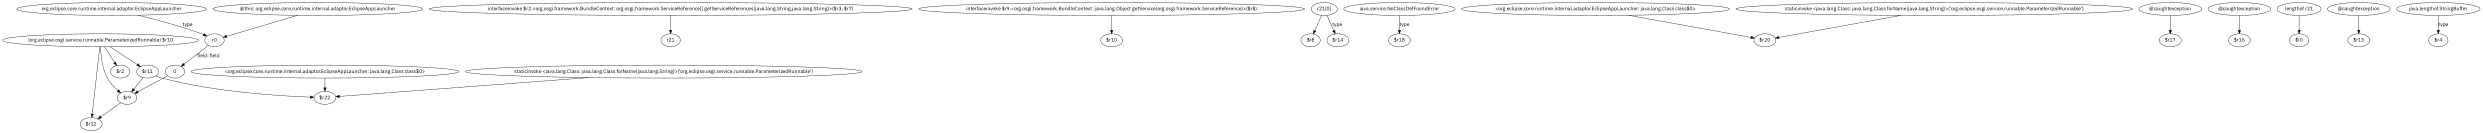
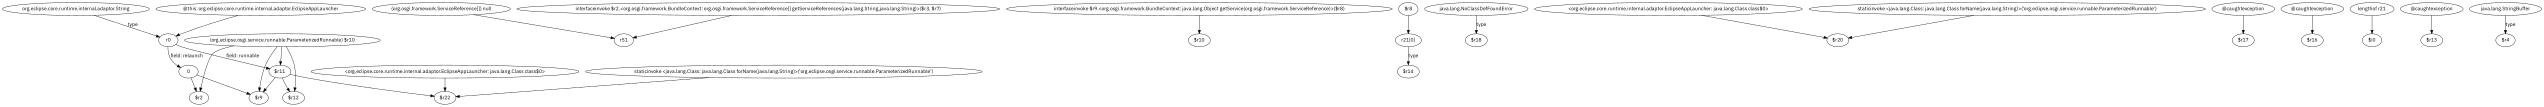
(112, 9) -> (76, 9)
none -> (441, 9)
(1399, 9) -> (1476, 9)
(2438, 9) -> (2506, 9)
(1318, 23) -> (1408, 23)
(671, 40) -> (624, 40)
(209, 56) -> (187, 56)
none -> (221, 57)
none -> (193, 83)
(111, 110) -> (285, 83)
